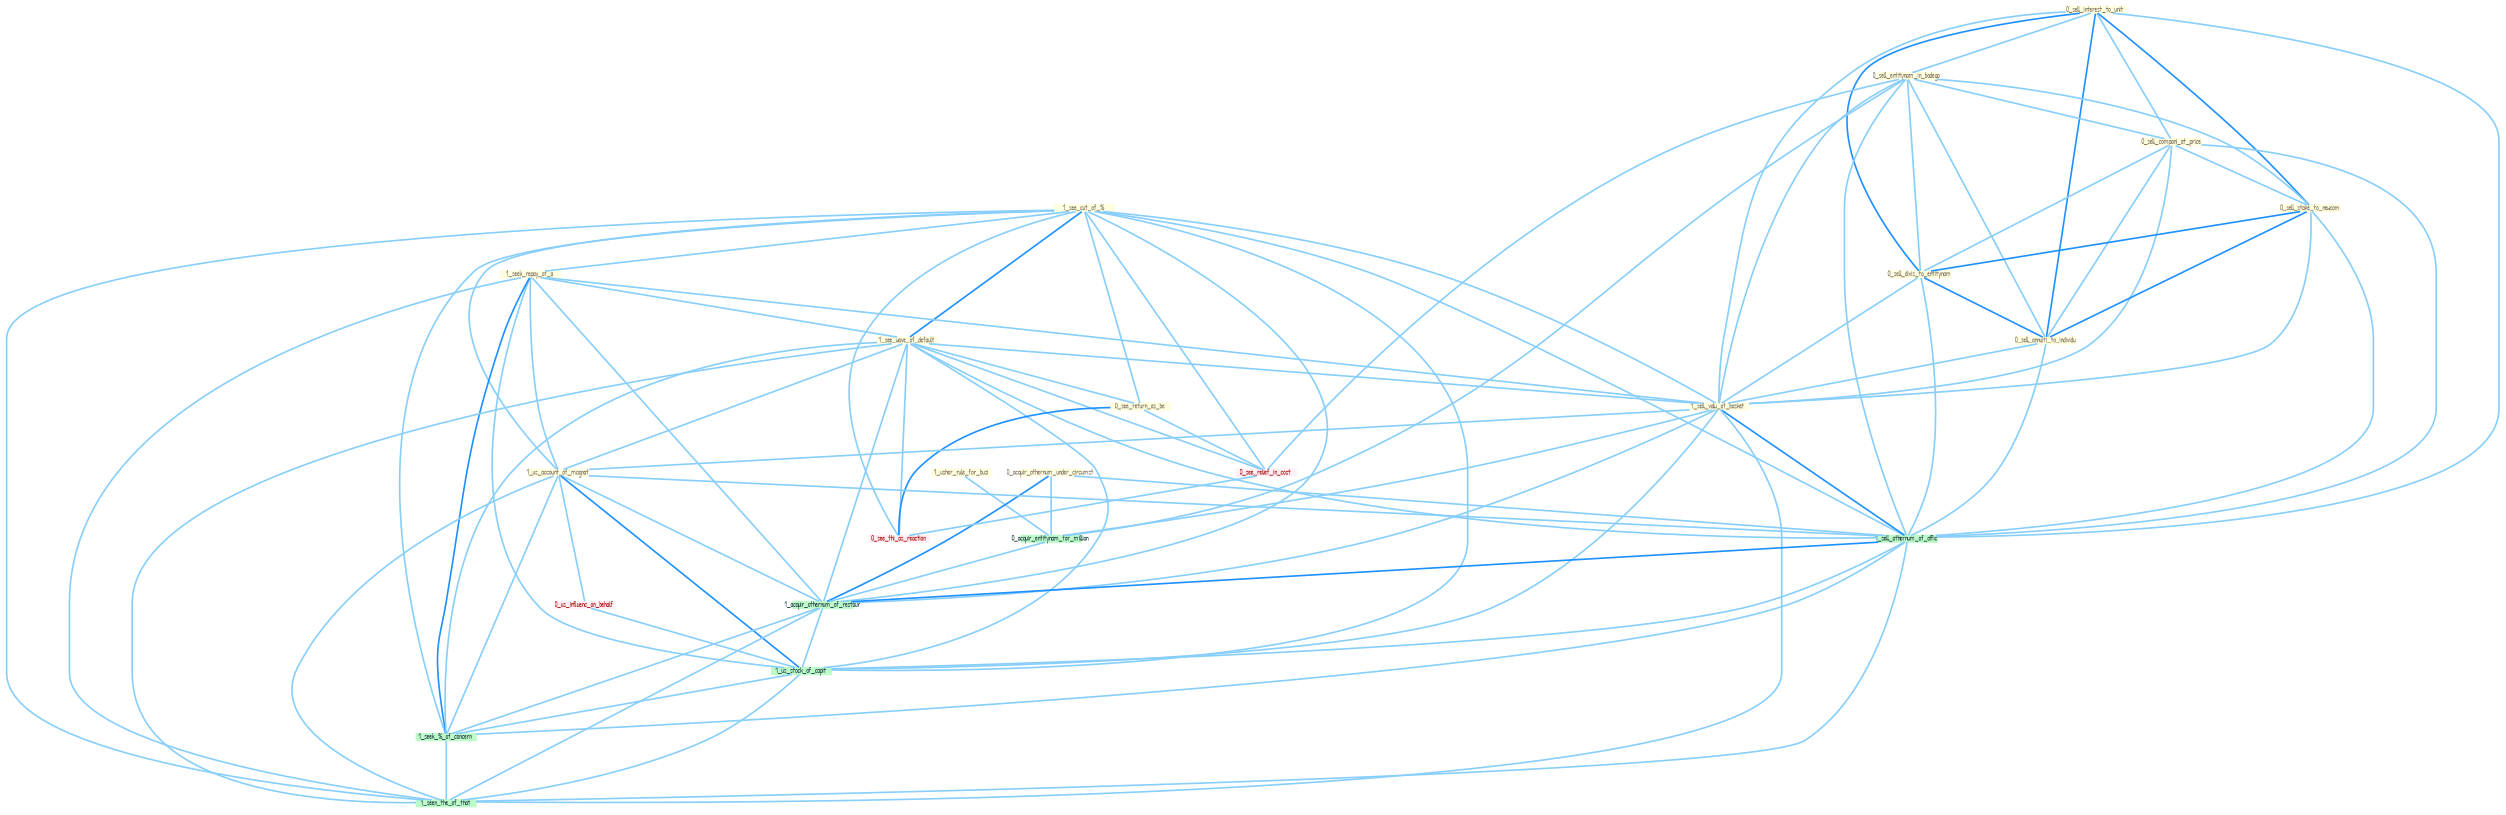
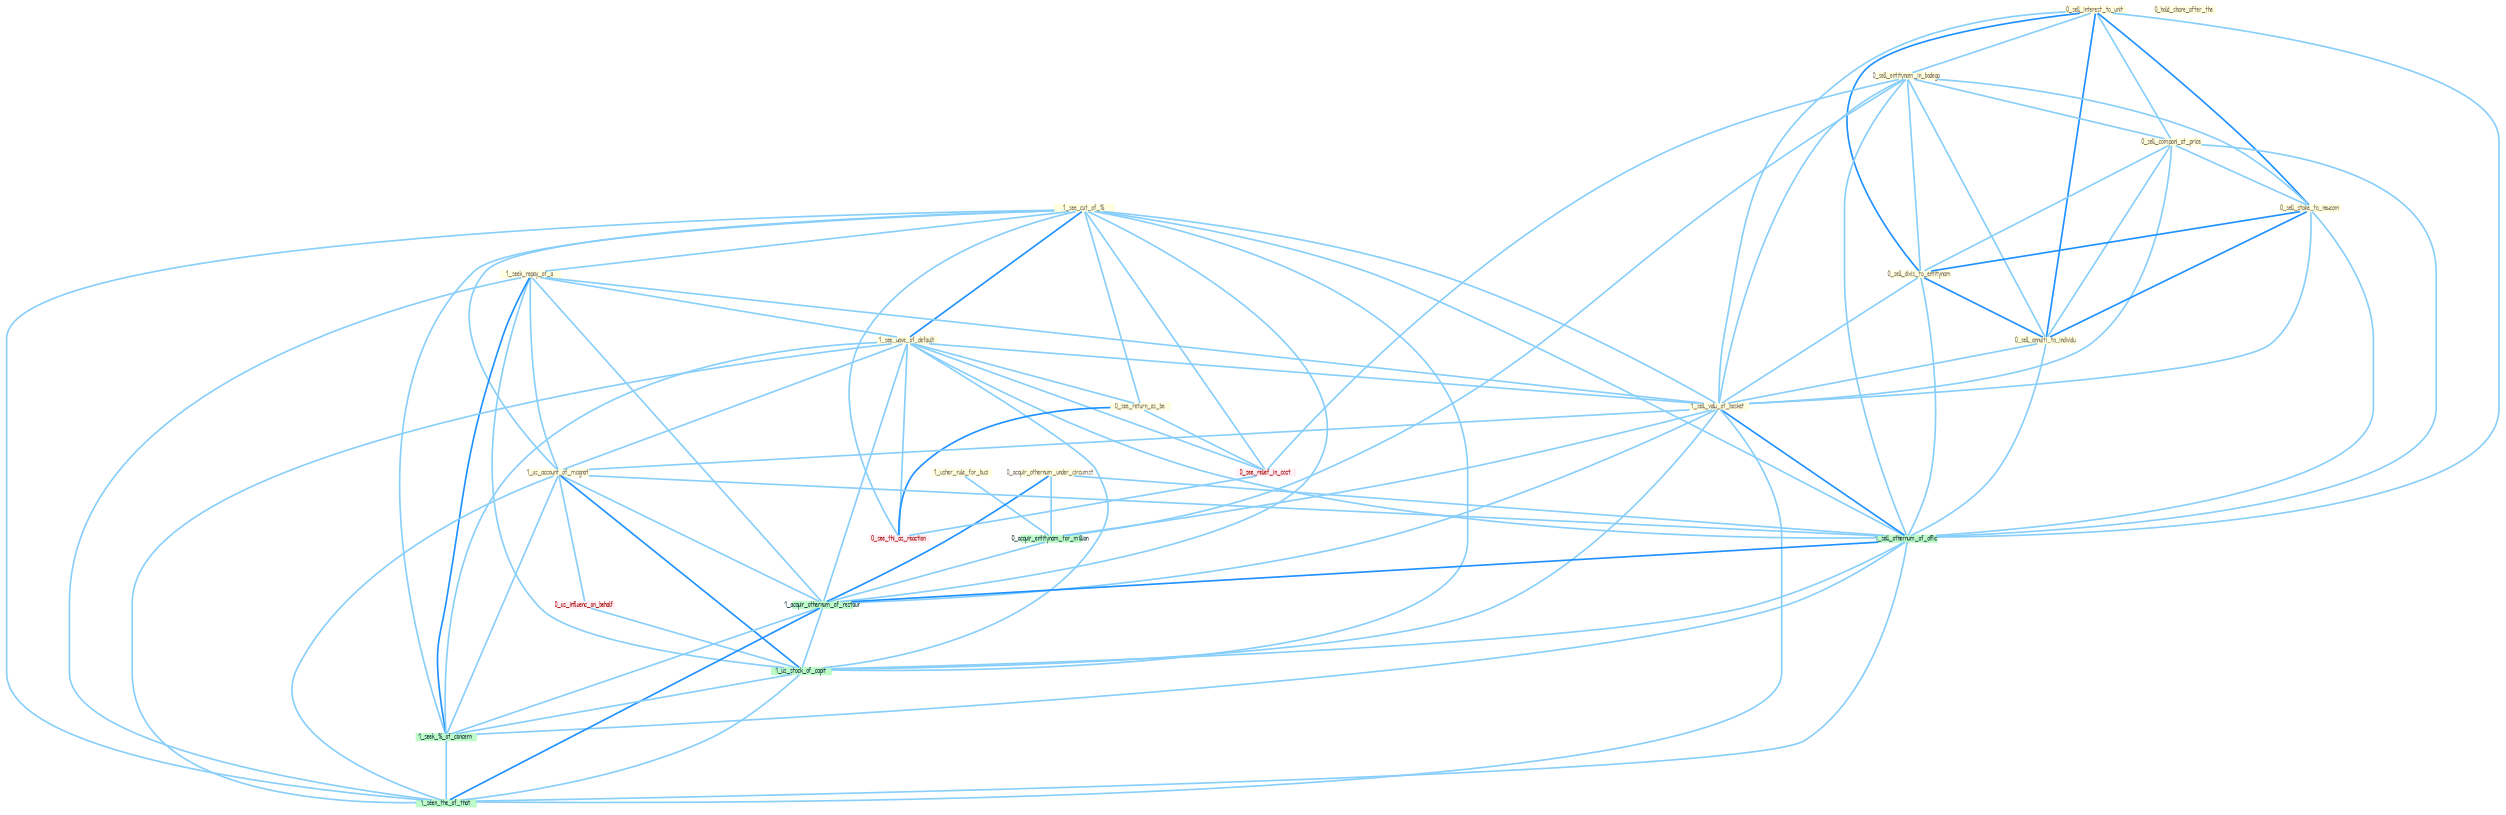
none -> (2185, 10)
(672, 685) -> (672, 685)
